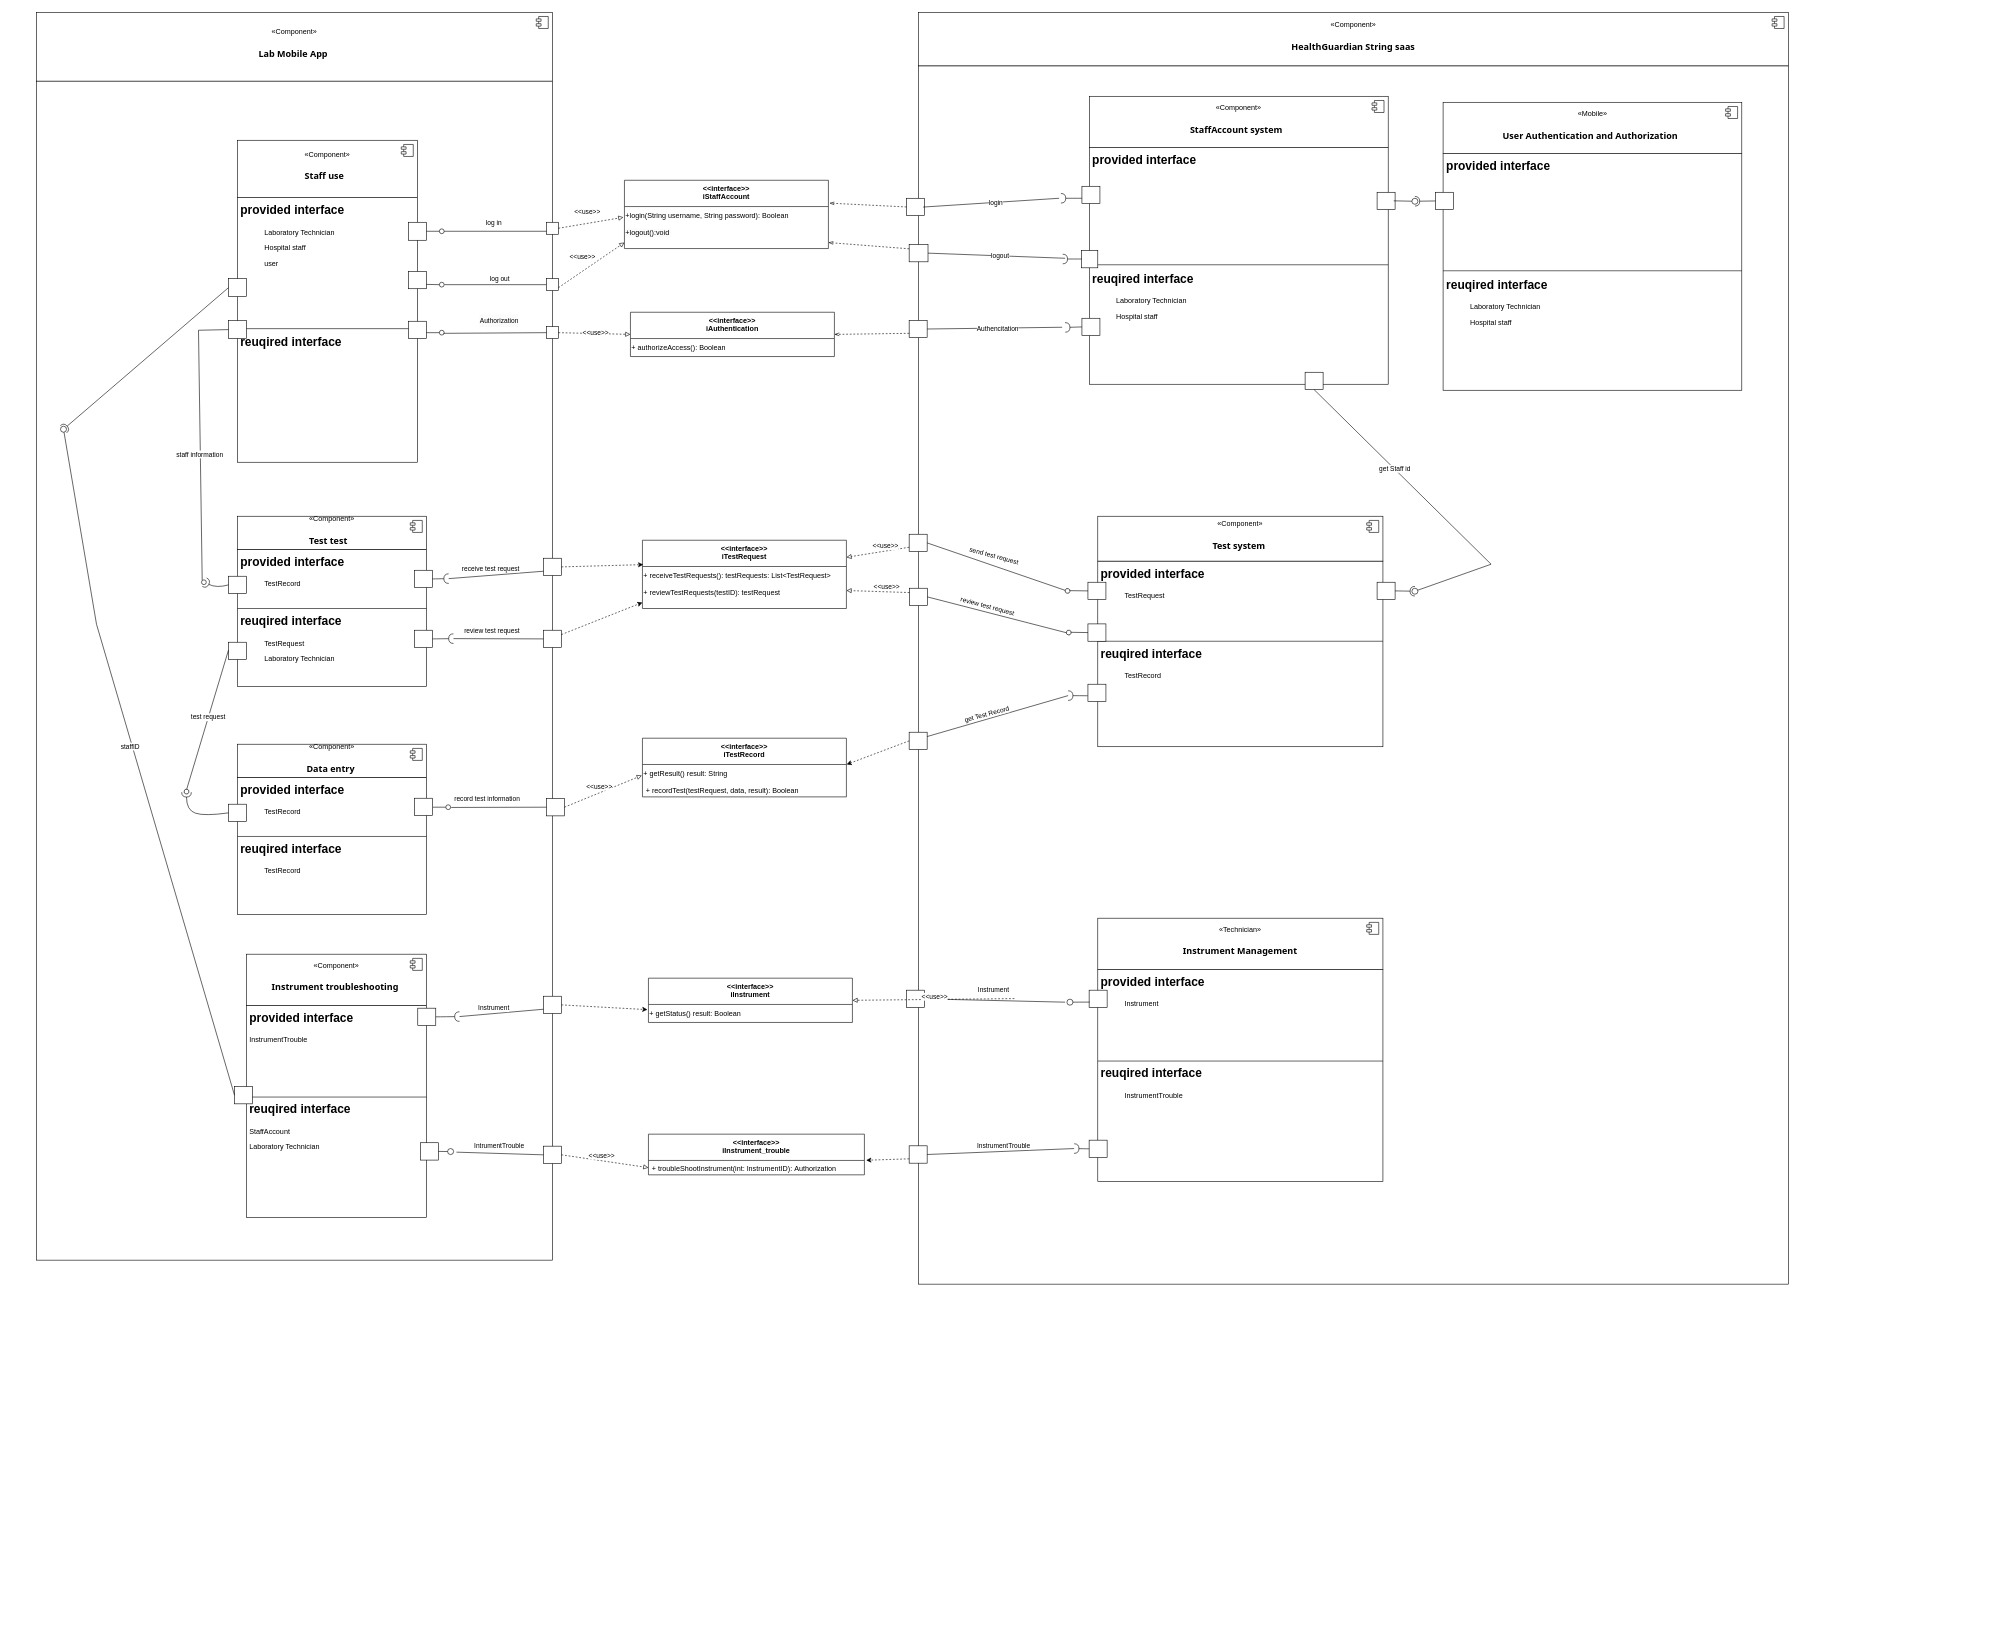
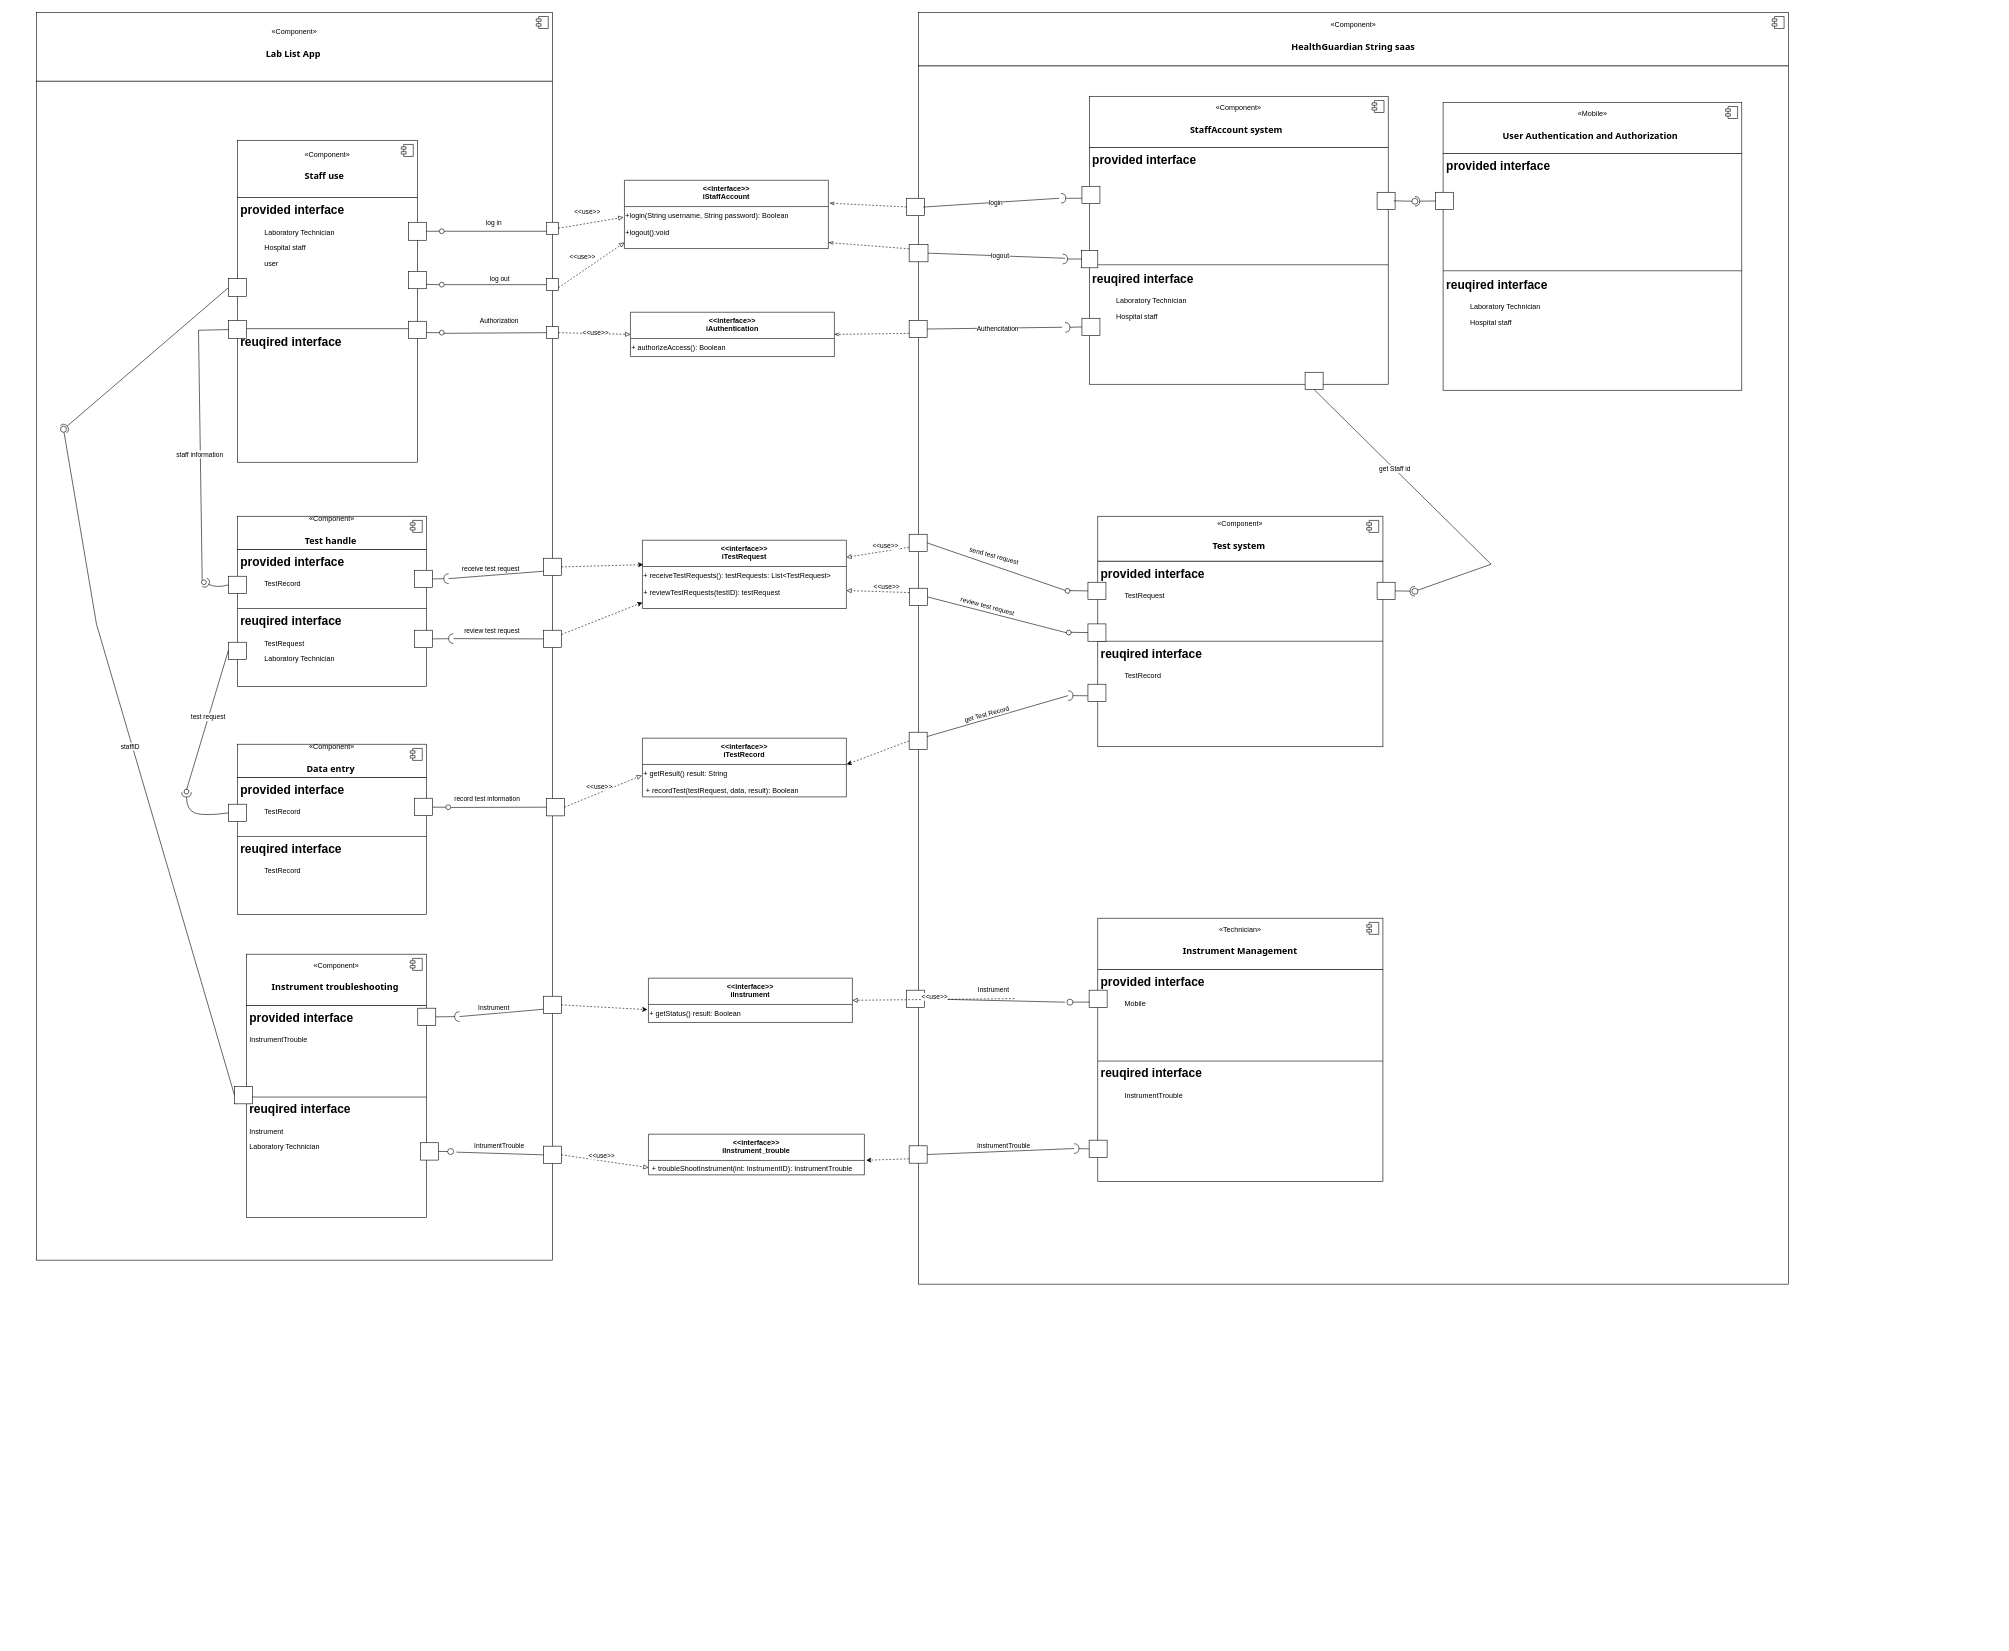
(294, 47) -> (294, 47)
(332, 533) -> (332, 533)
(1134, 972) -> (1134, 972)
(289, 1104) -> (289, 1104)
(761, 1169) -> (770, 1169)
